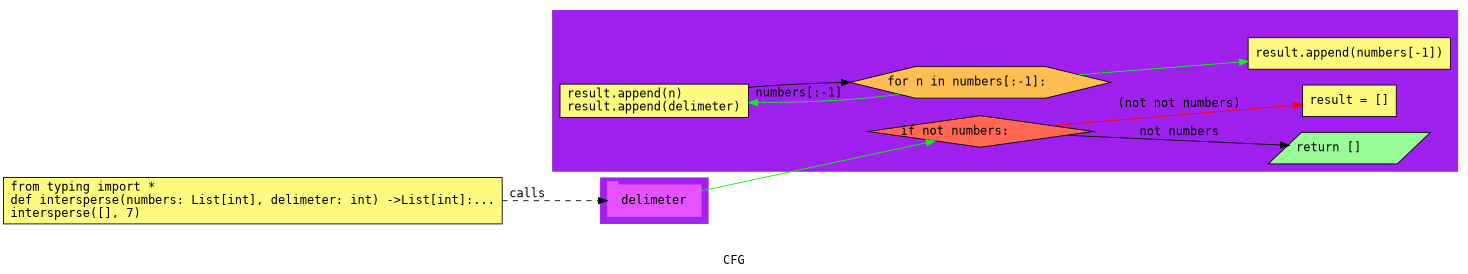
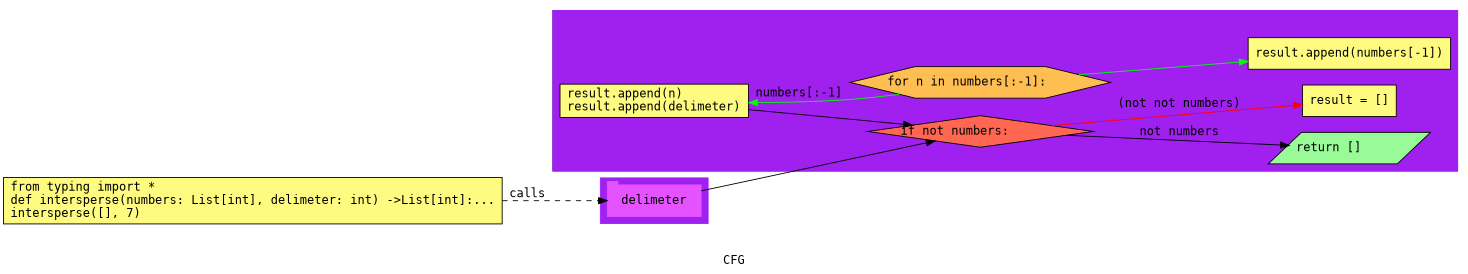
(795, 84) -> (826, 117)
(825, 164) -> (825, 164)
